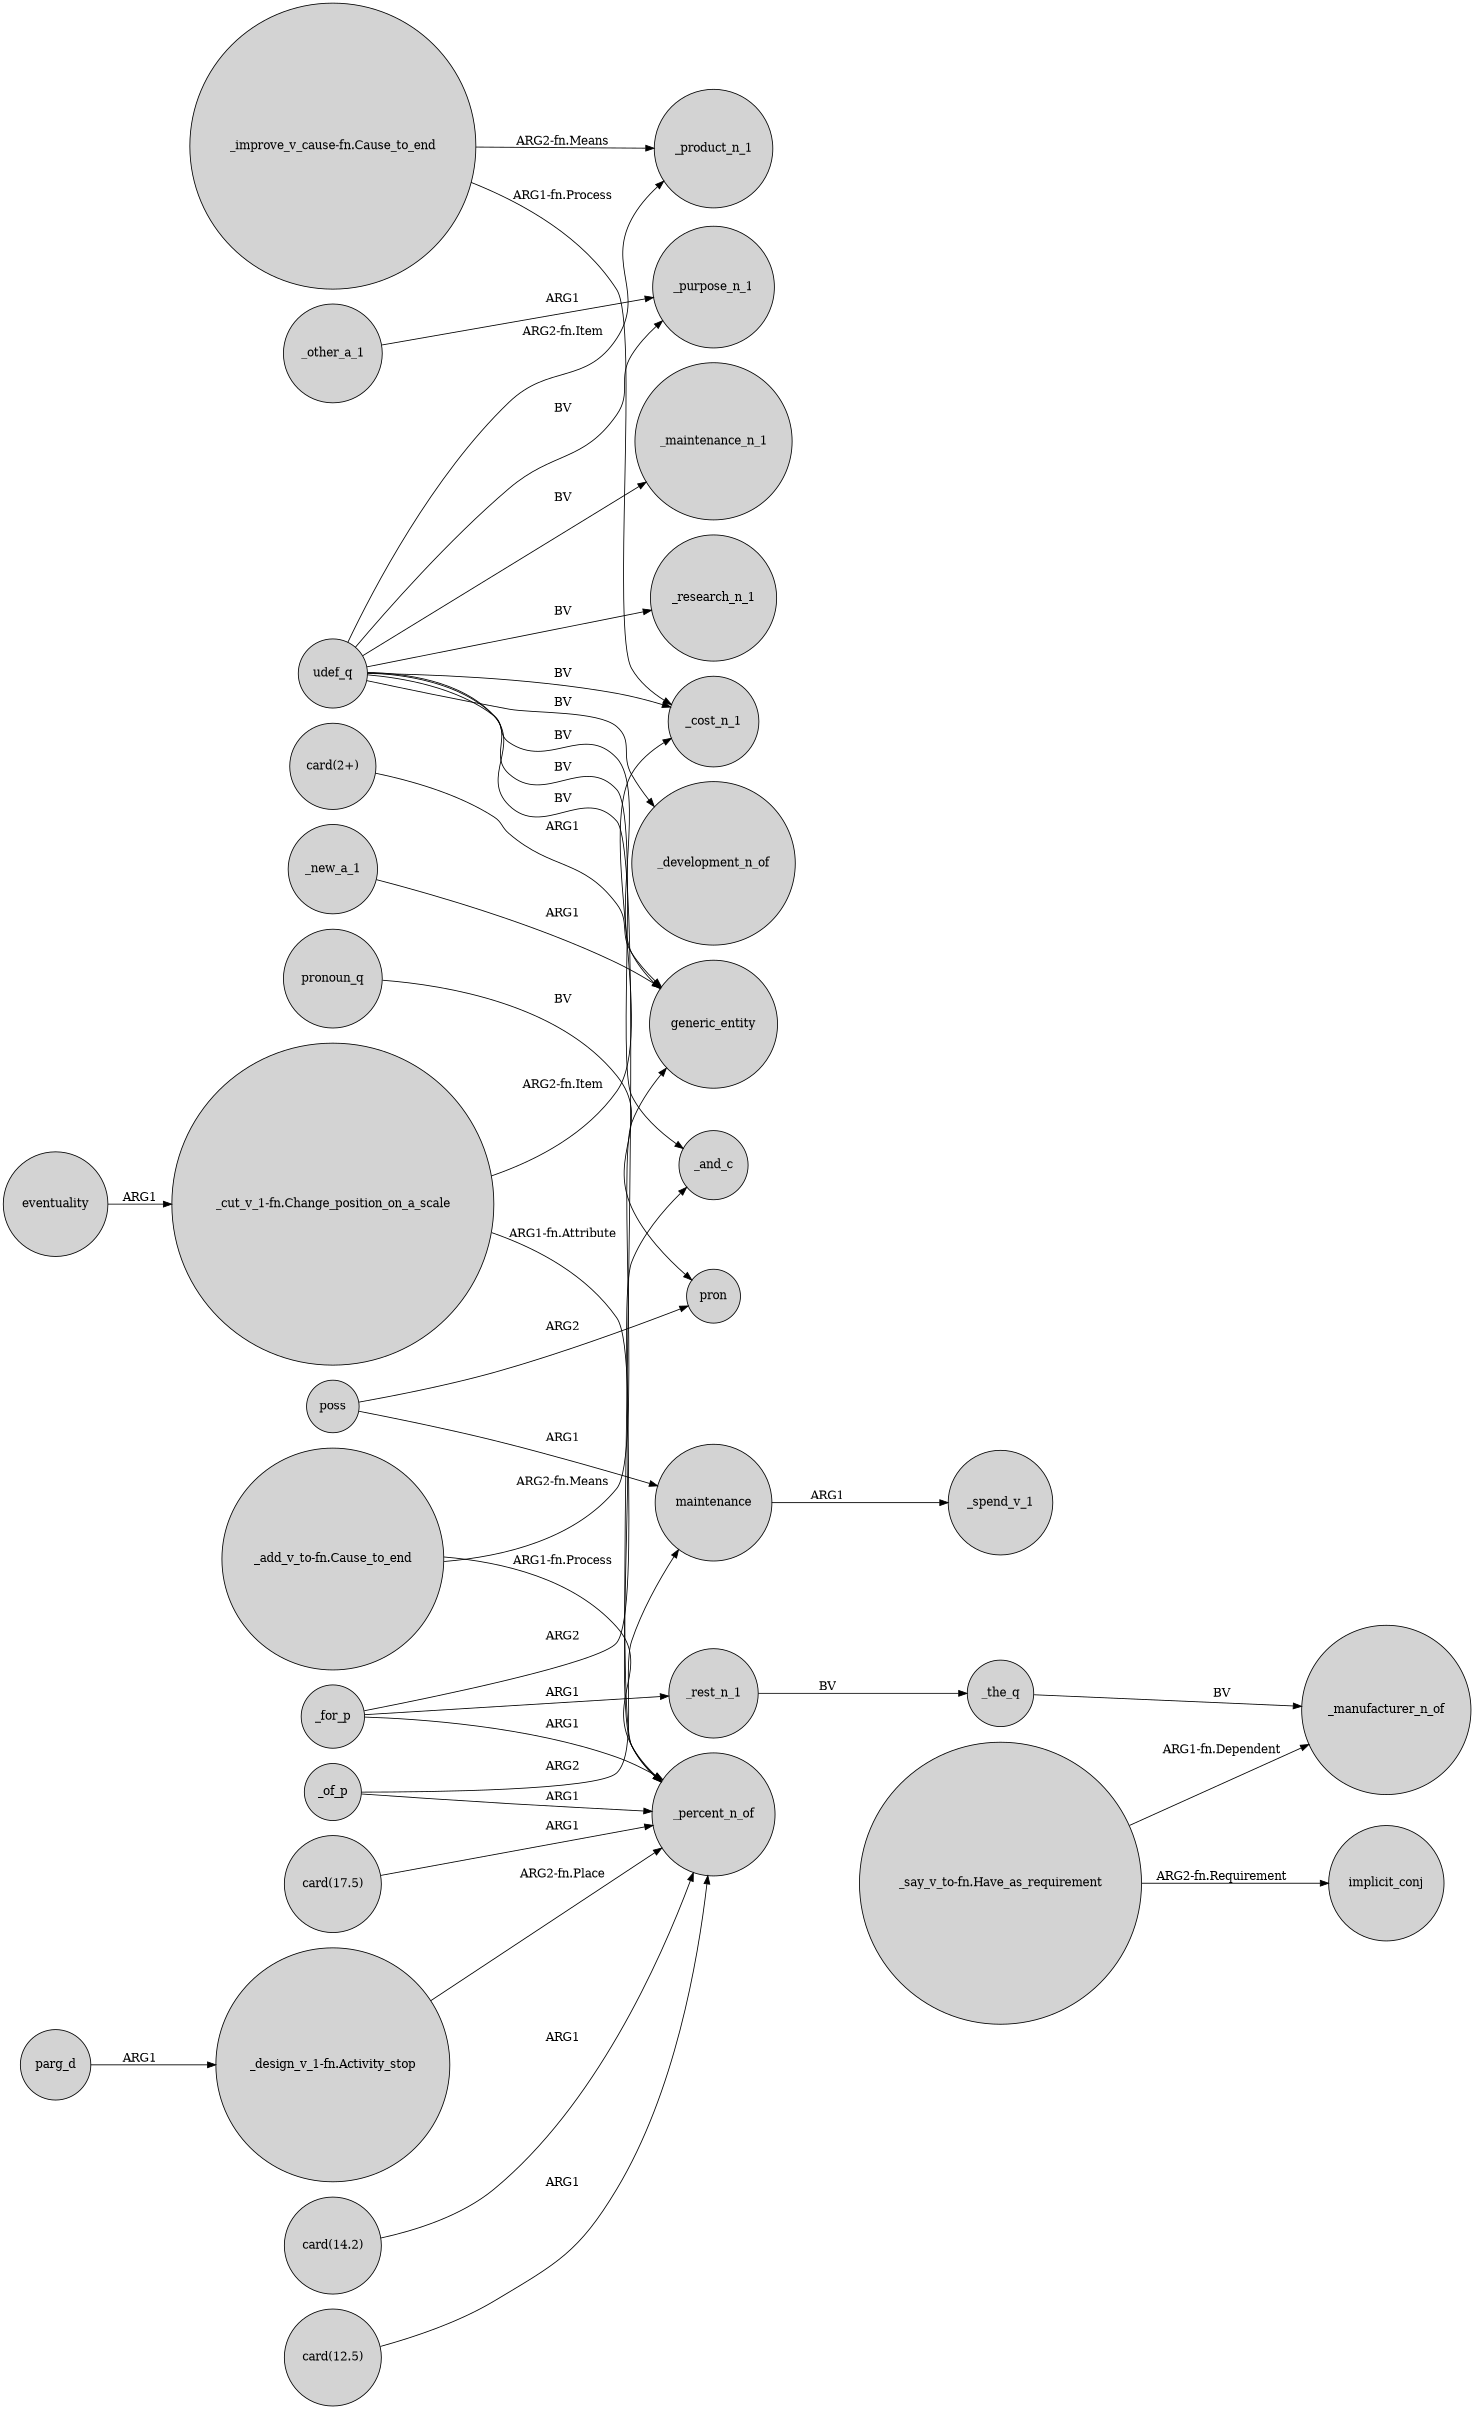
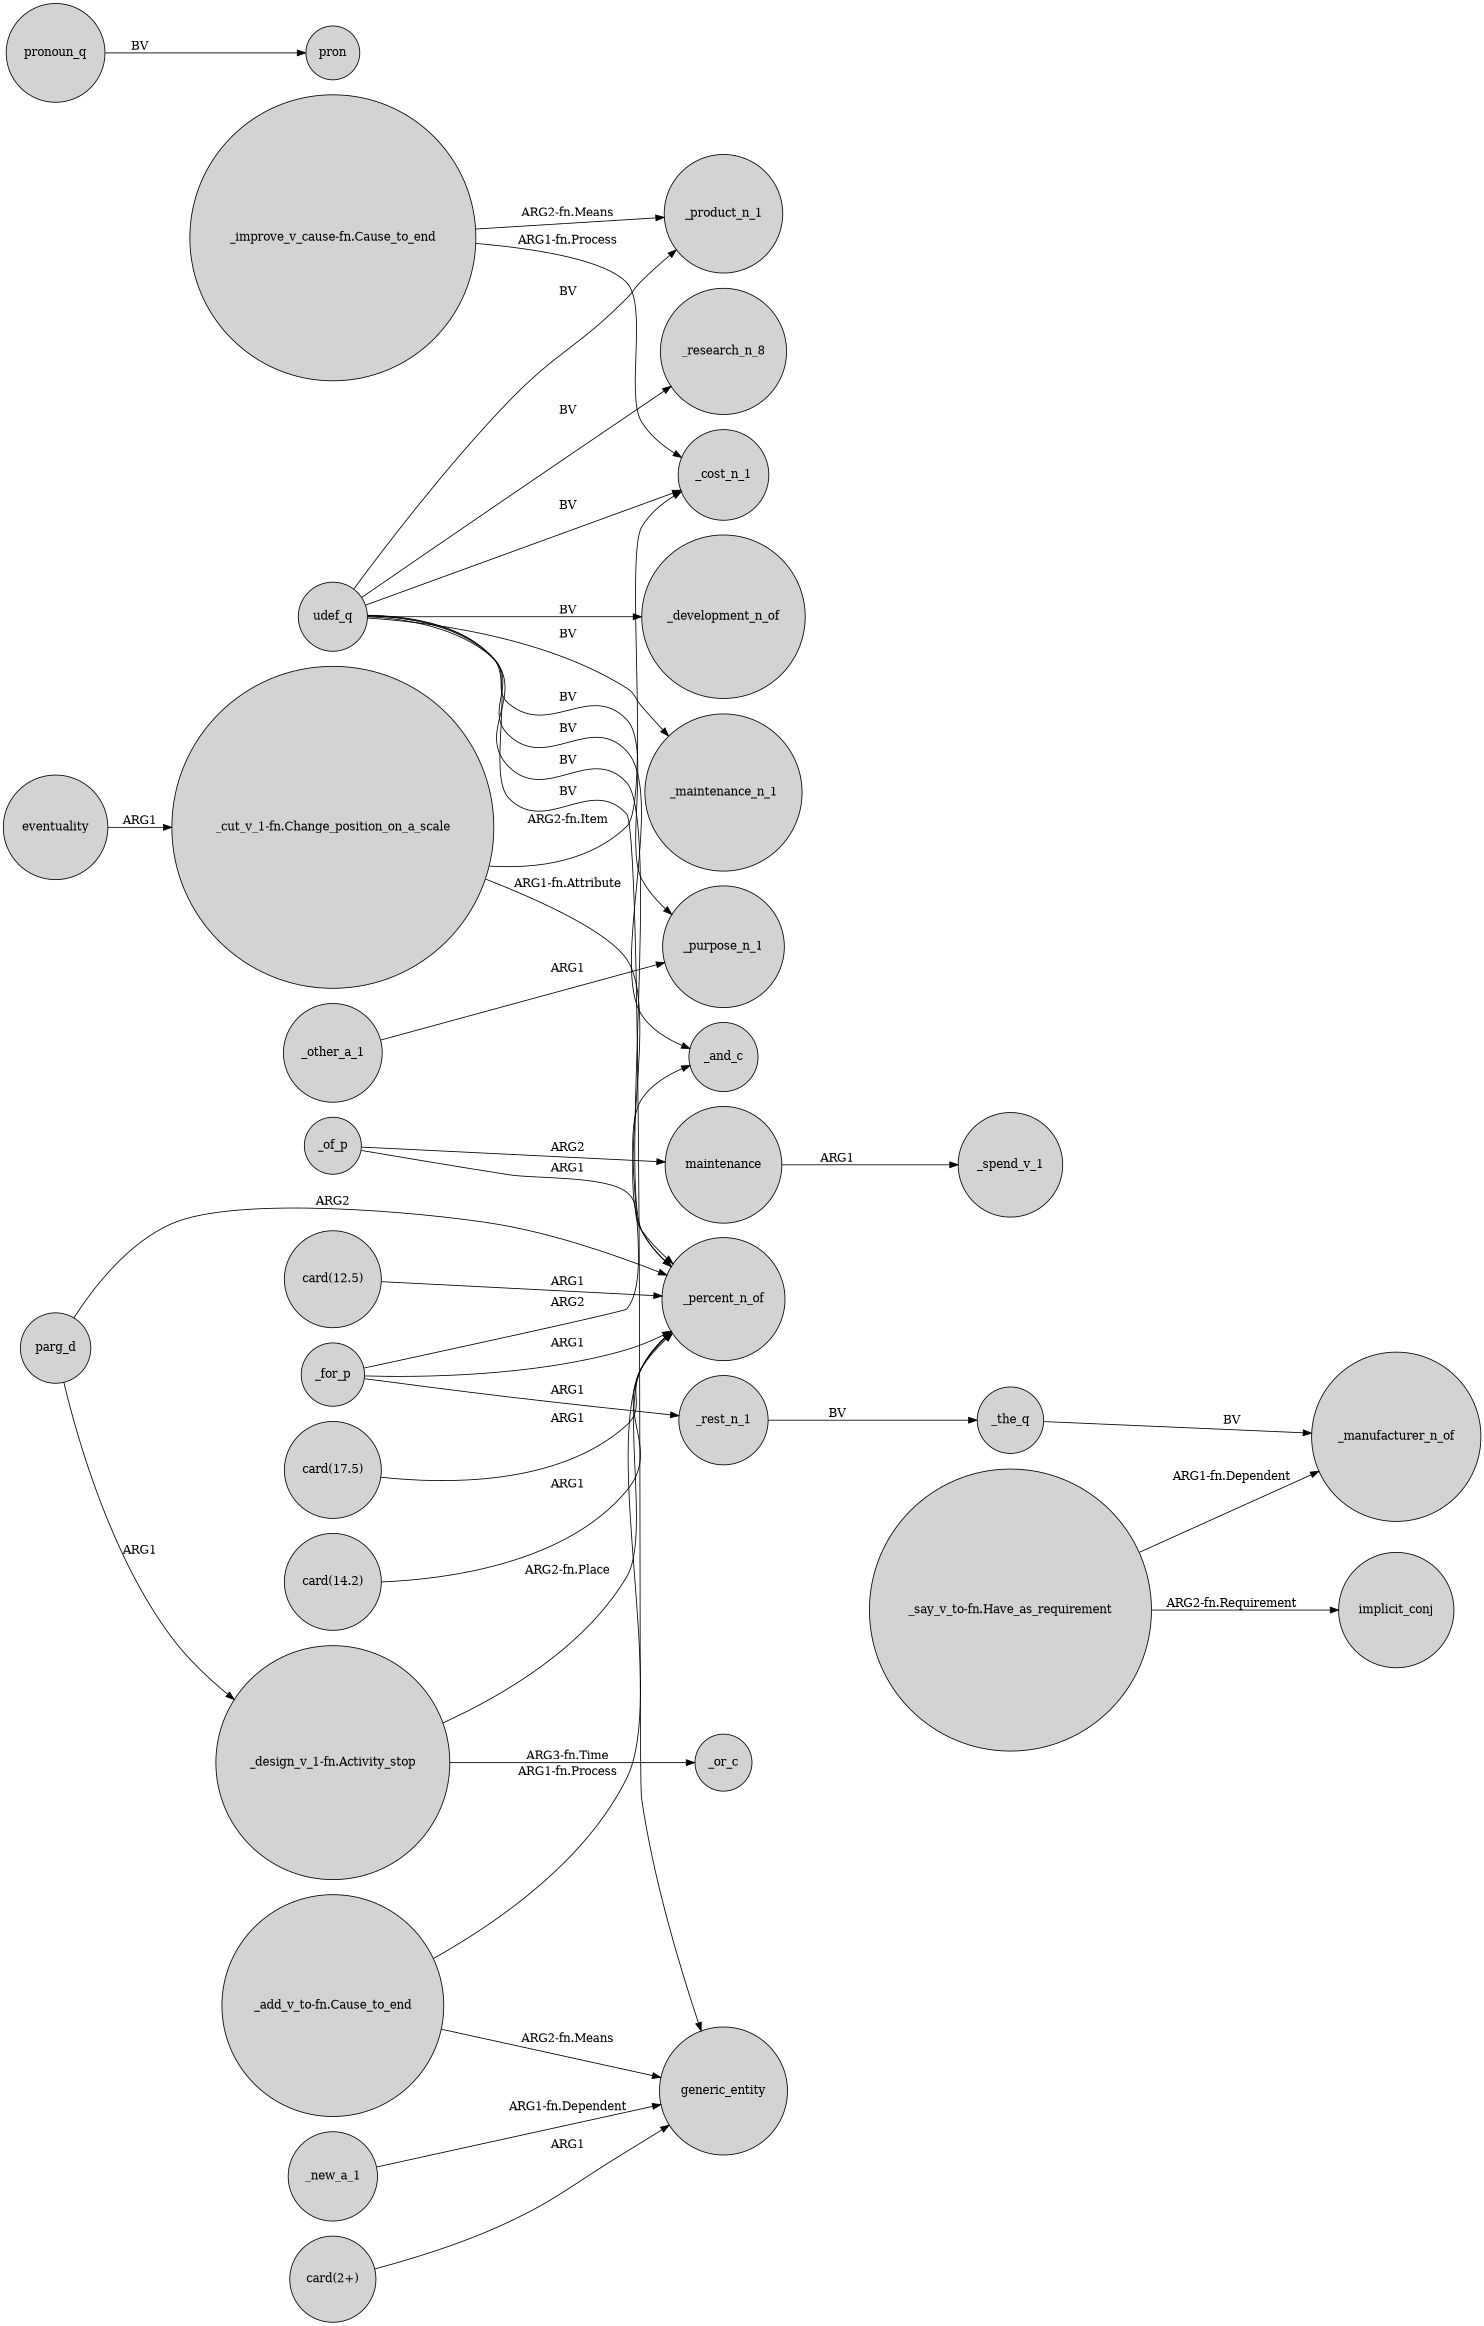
(563, 332) -> (568, 292)
(714, 598) -> (723, 351)
(563, 913) -> (568, 2107)
none -> (350, 1210)
(333, 1406) -> none
none -> (723, 1763)
